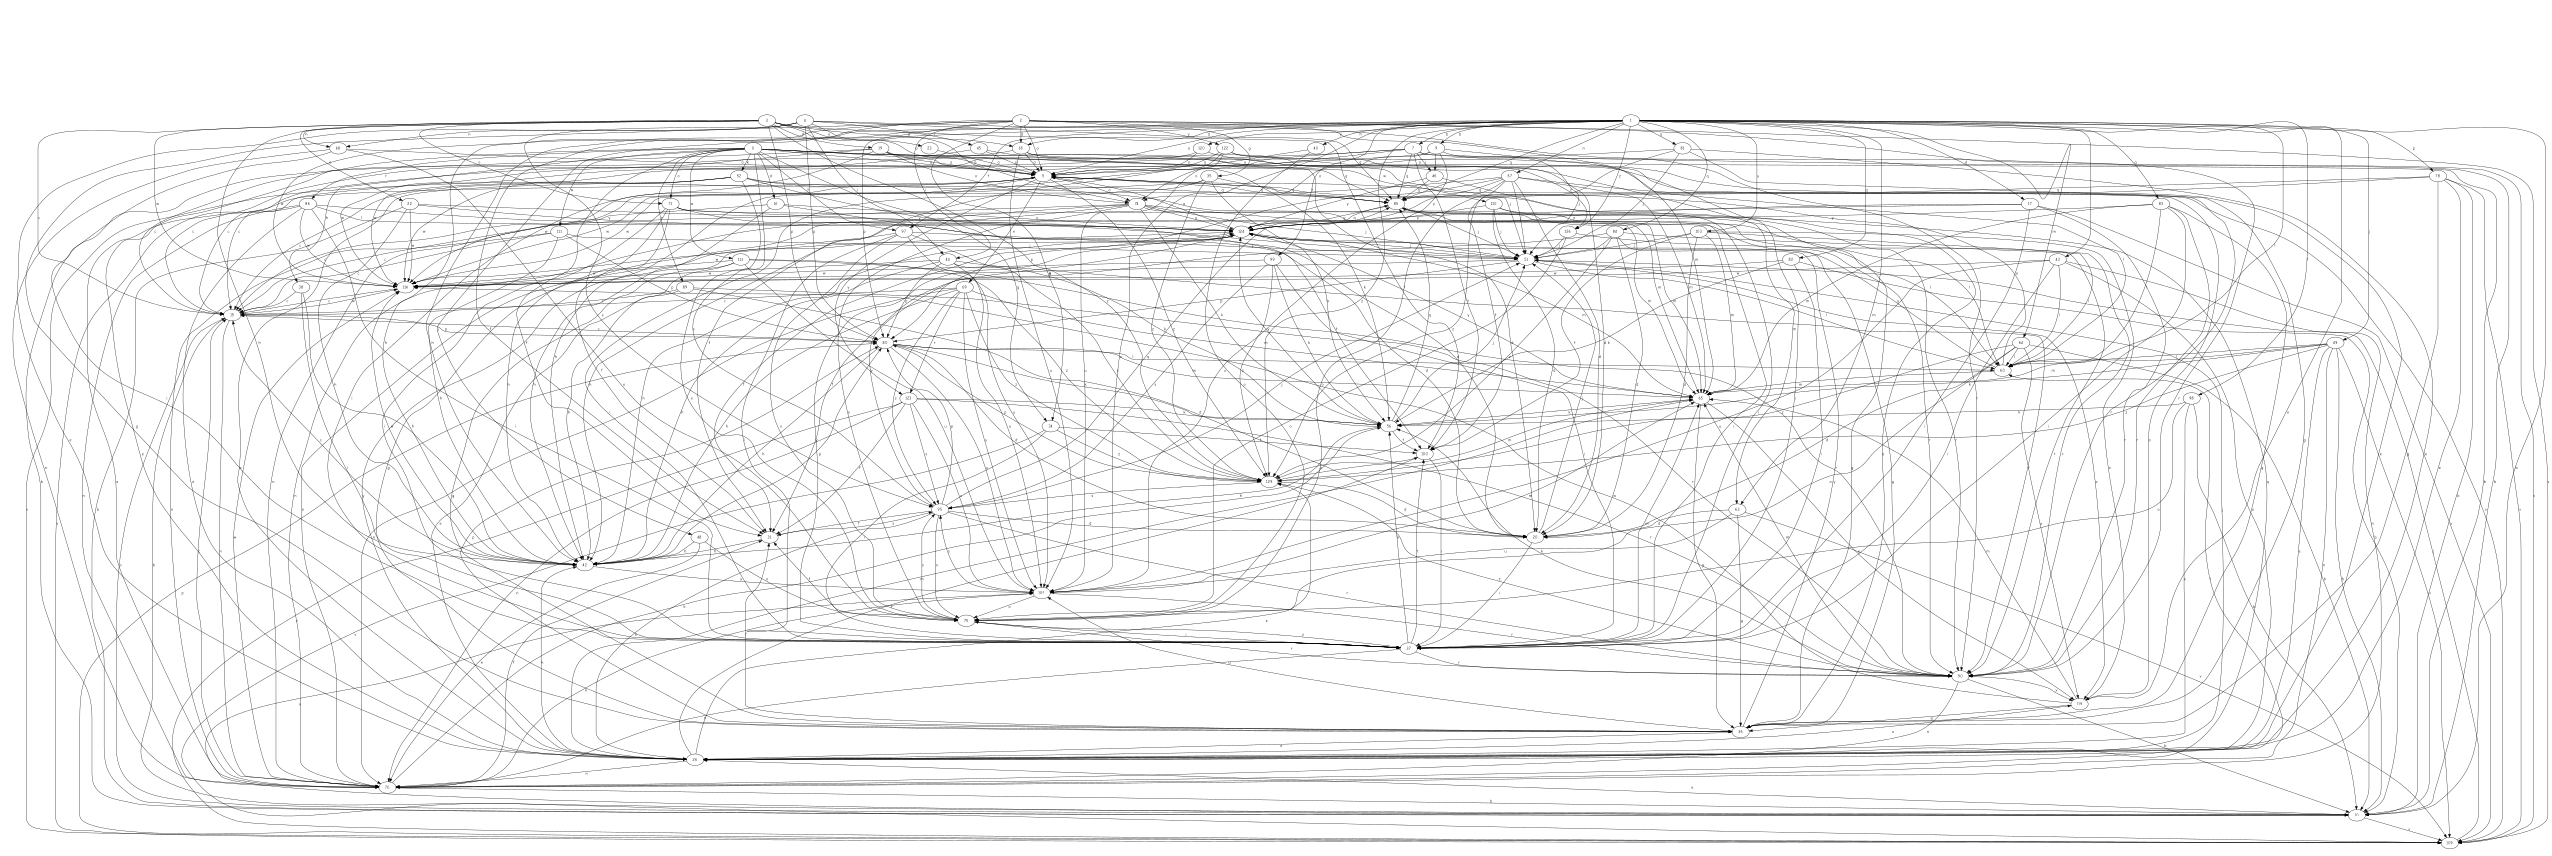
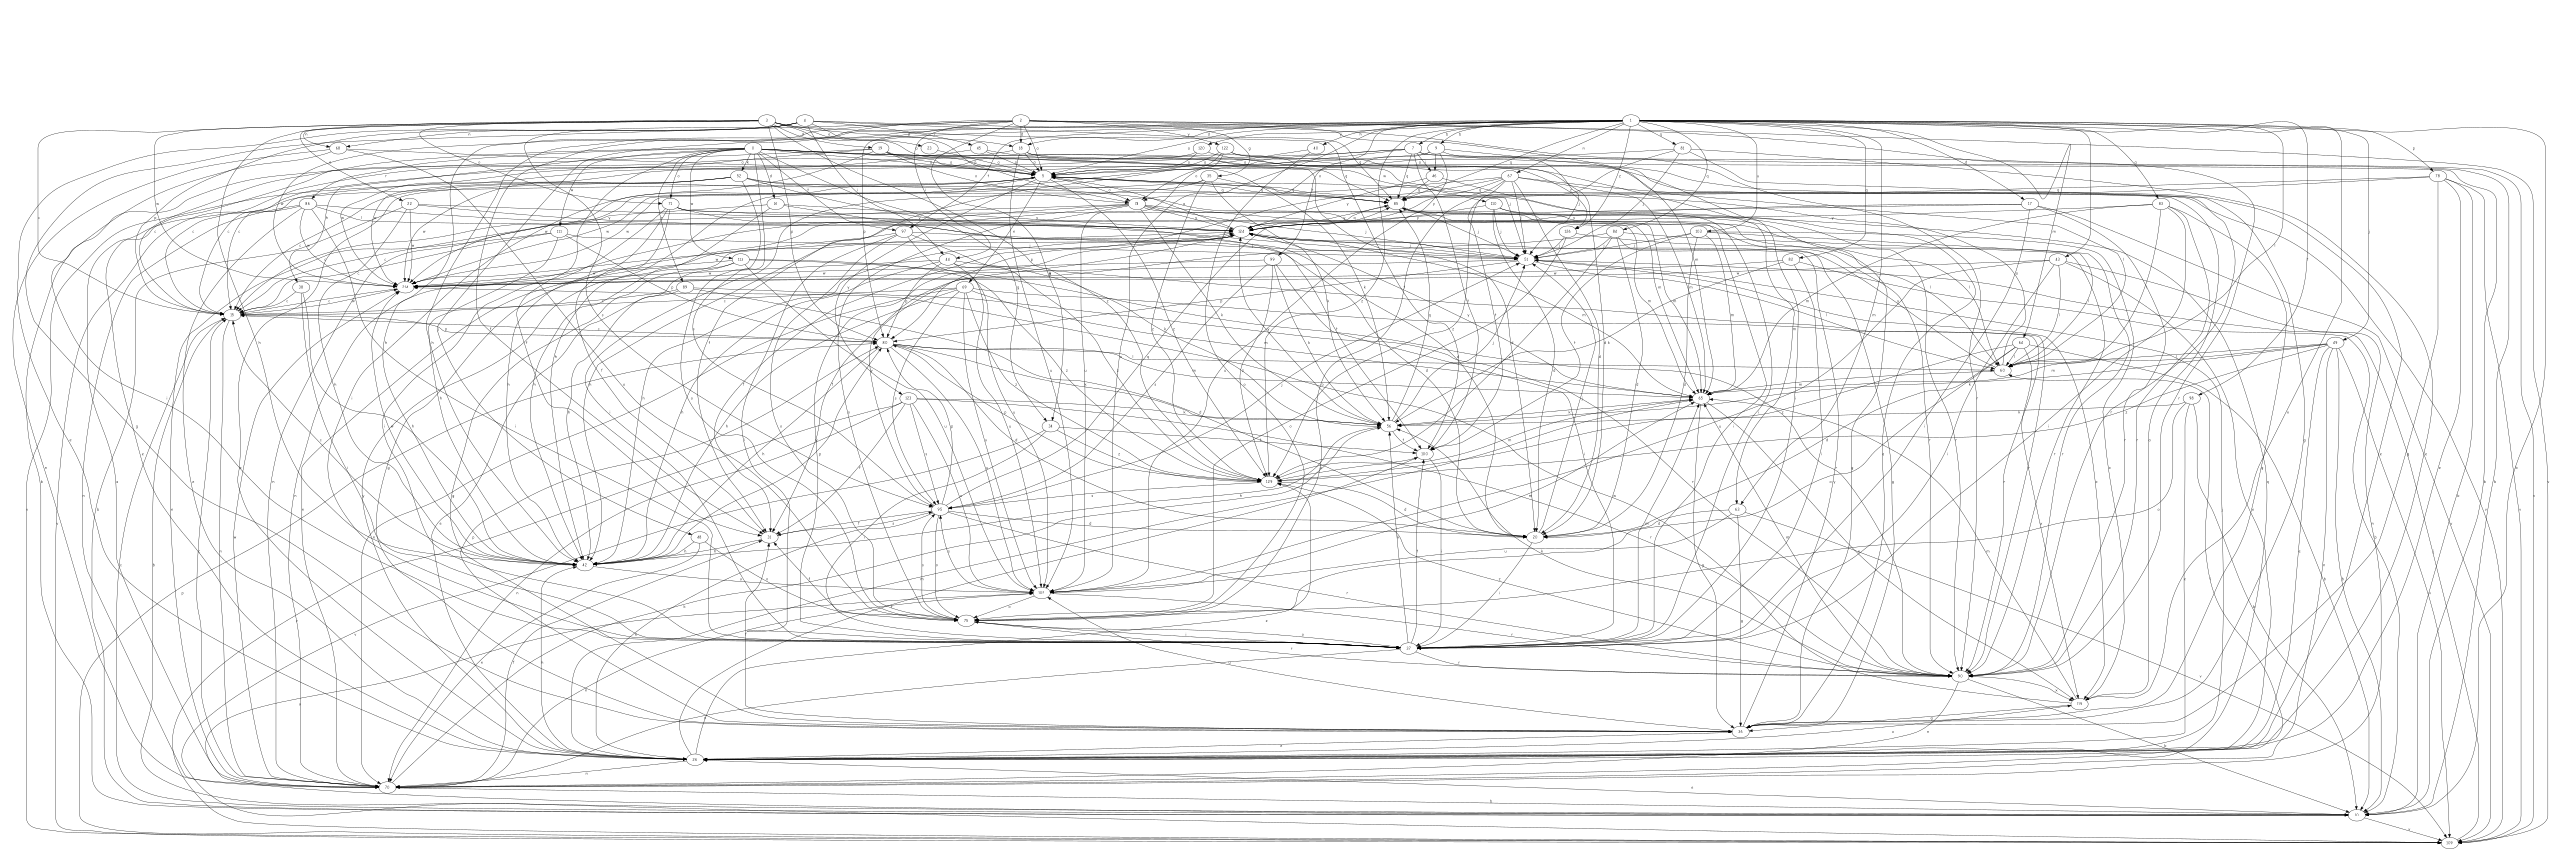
(813, 240) -> (387, 134)
(405, 287) -> (405, 287)
(933, 339) -> (1674, 324)
